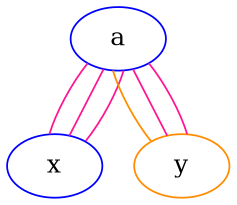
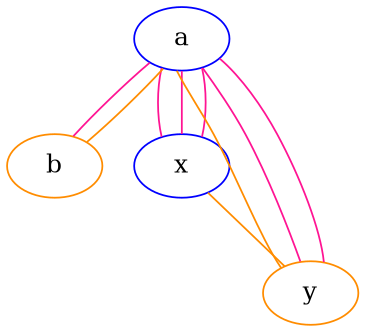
none -> (55, 166)
none -> (246, 230)
